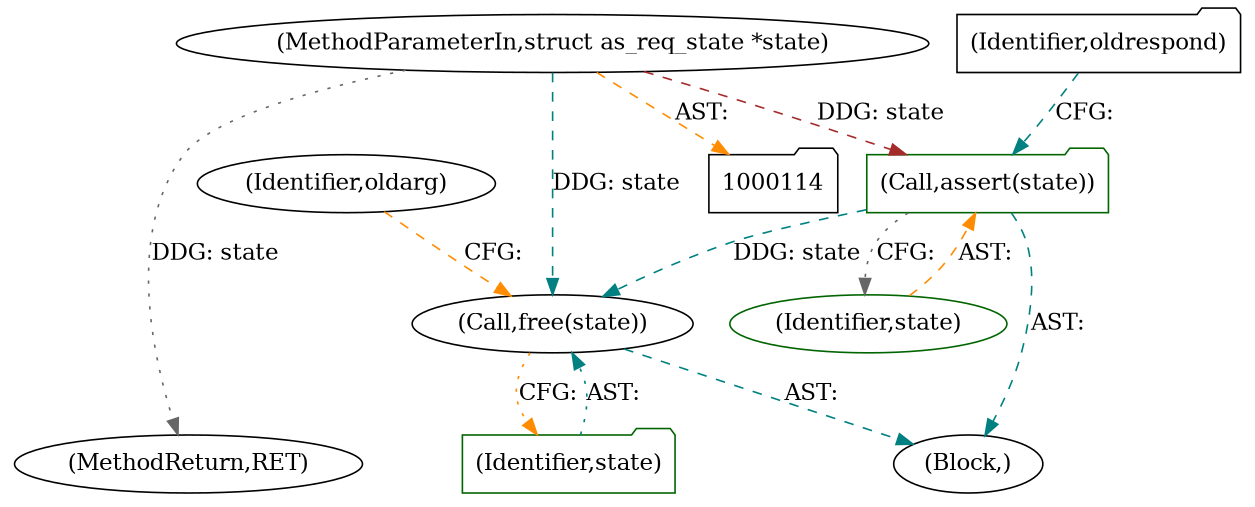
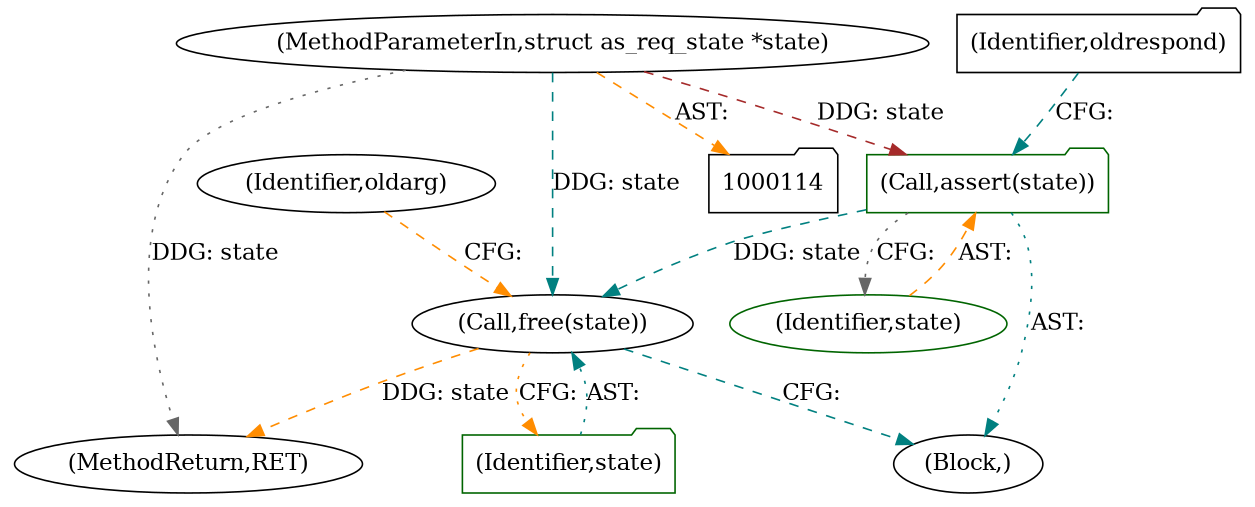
(1029, 318) -> (1029, 318)
none -> (369, 387)
(815, 394) -> (815, 394)
